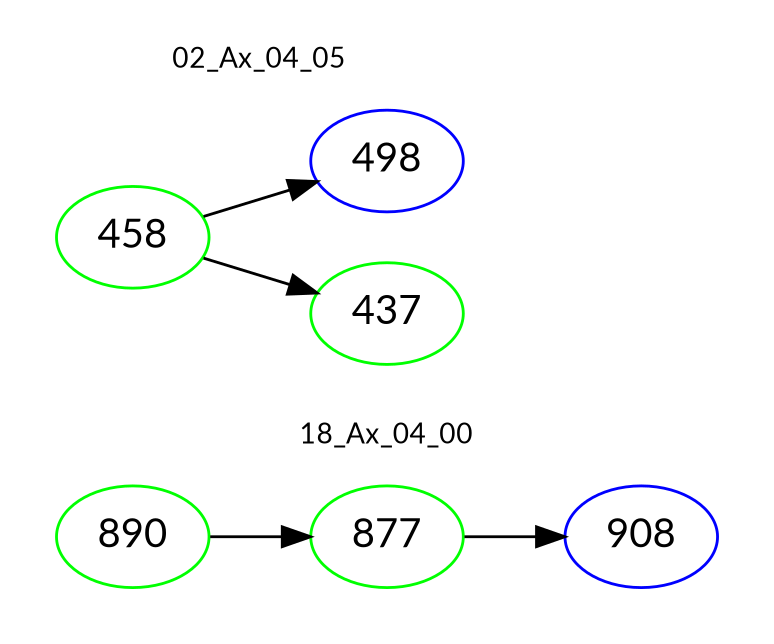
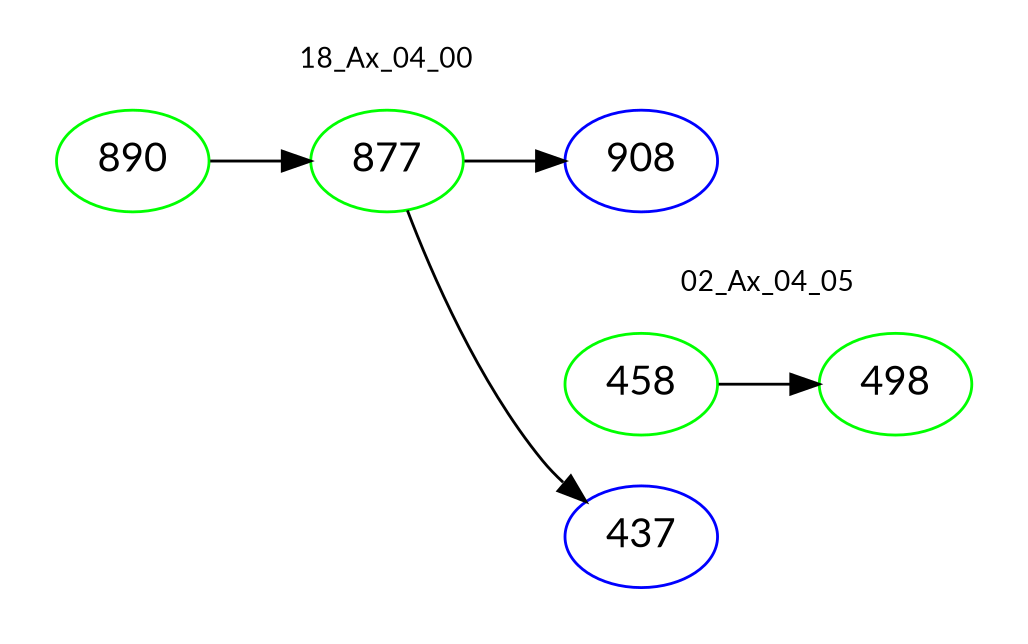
(387, 161) -> (896, 384)
(247, 271) -> (473, 354)
(387, 314) -> (641, 537)
